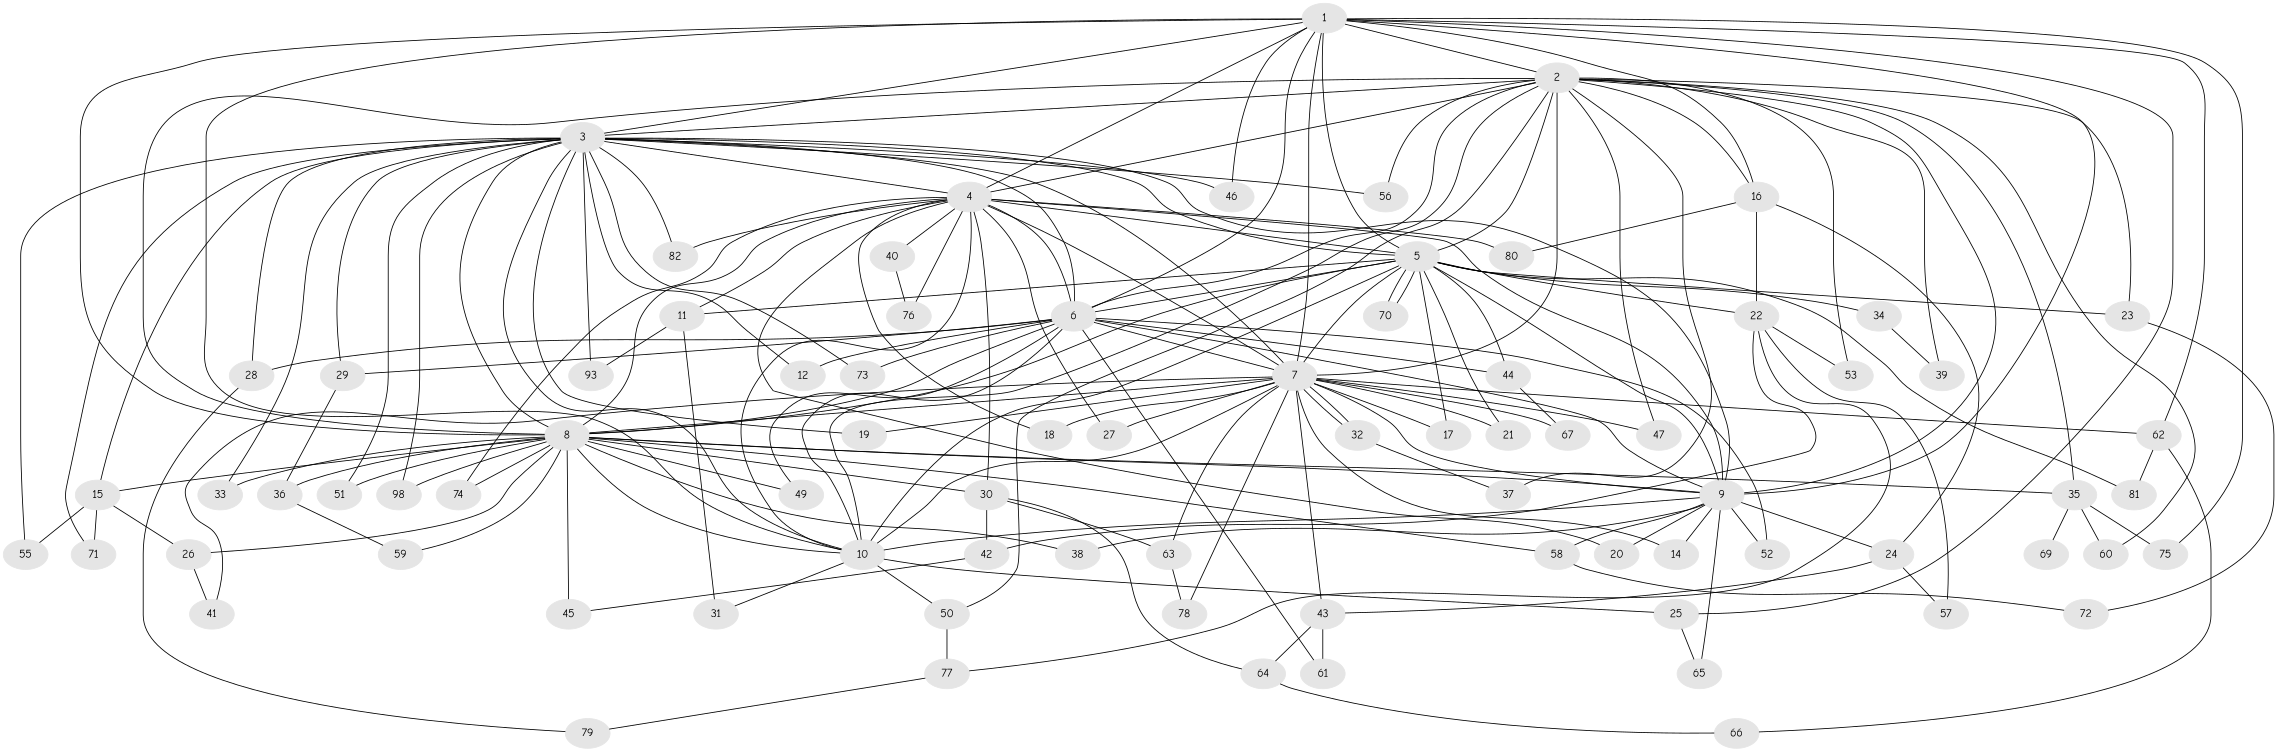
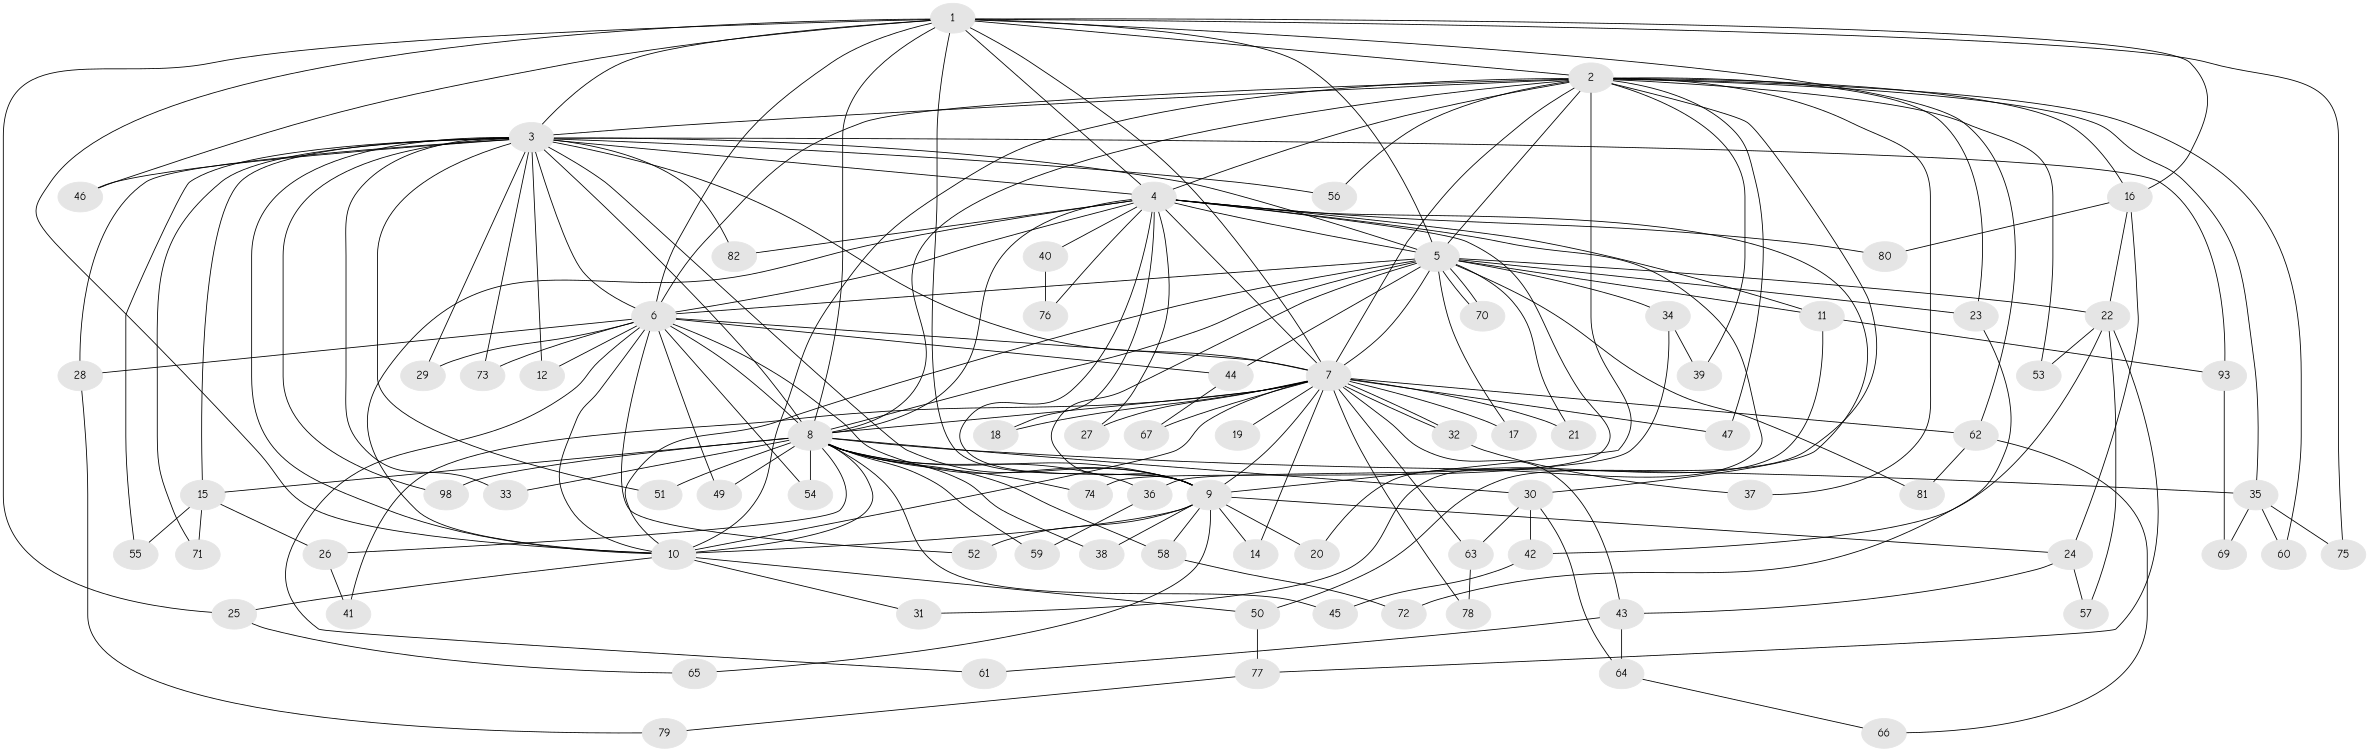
(576, 398) -> none
(311, 435) -> (1597, 461)
none -> (2224, 465)
none -> (810, 495)
